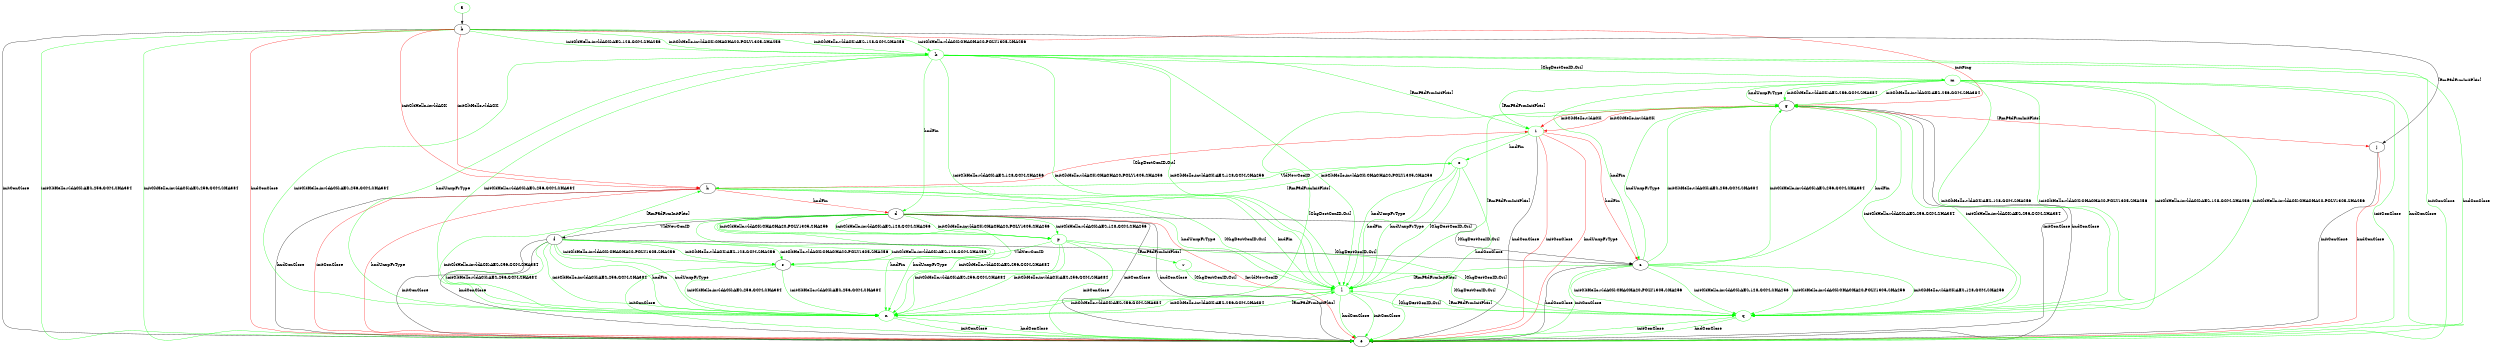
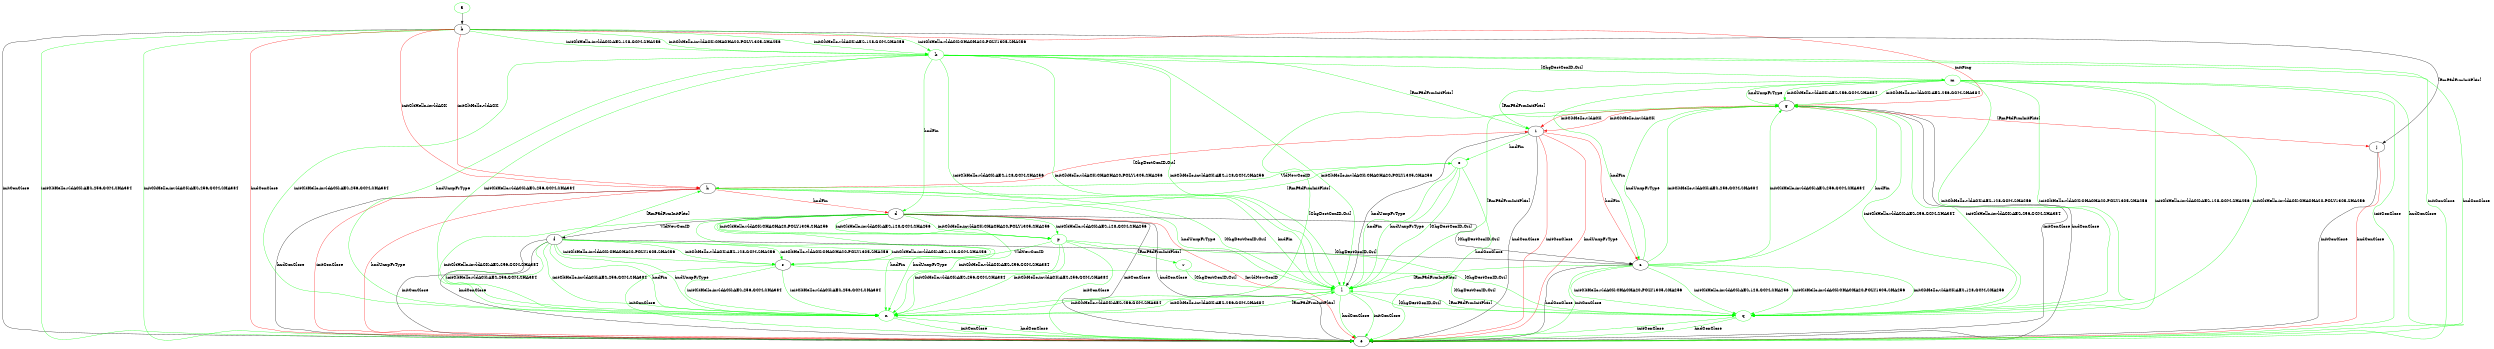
(1536, 131) -> (1536, 131)
(1417, 186) -> (1417, 186)
